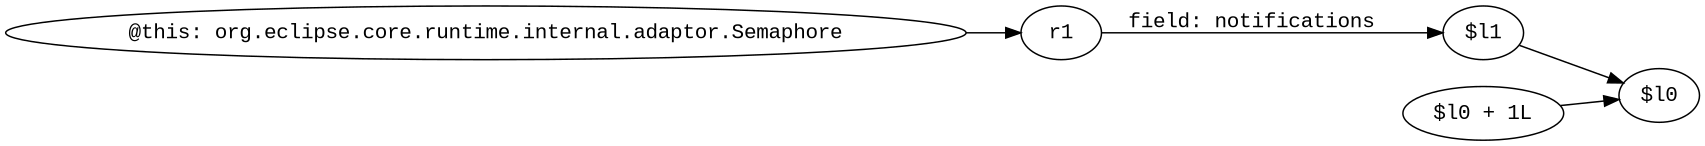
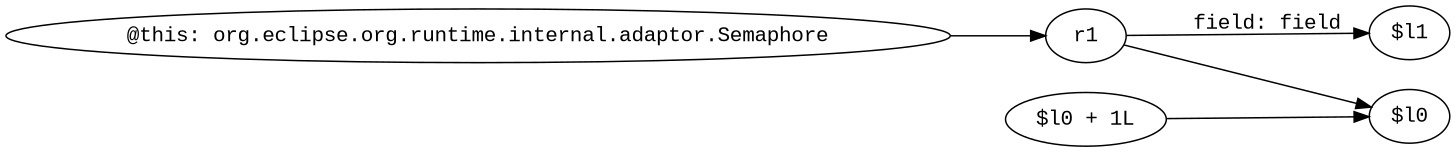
(1252, 22) -> (1268, 23)
(486, 33) -> (478, 36)
(1564, 62) -> (1240, 74)
